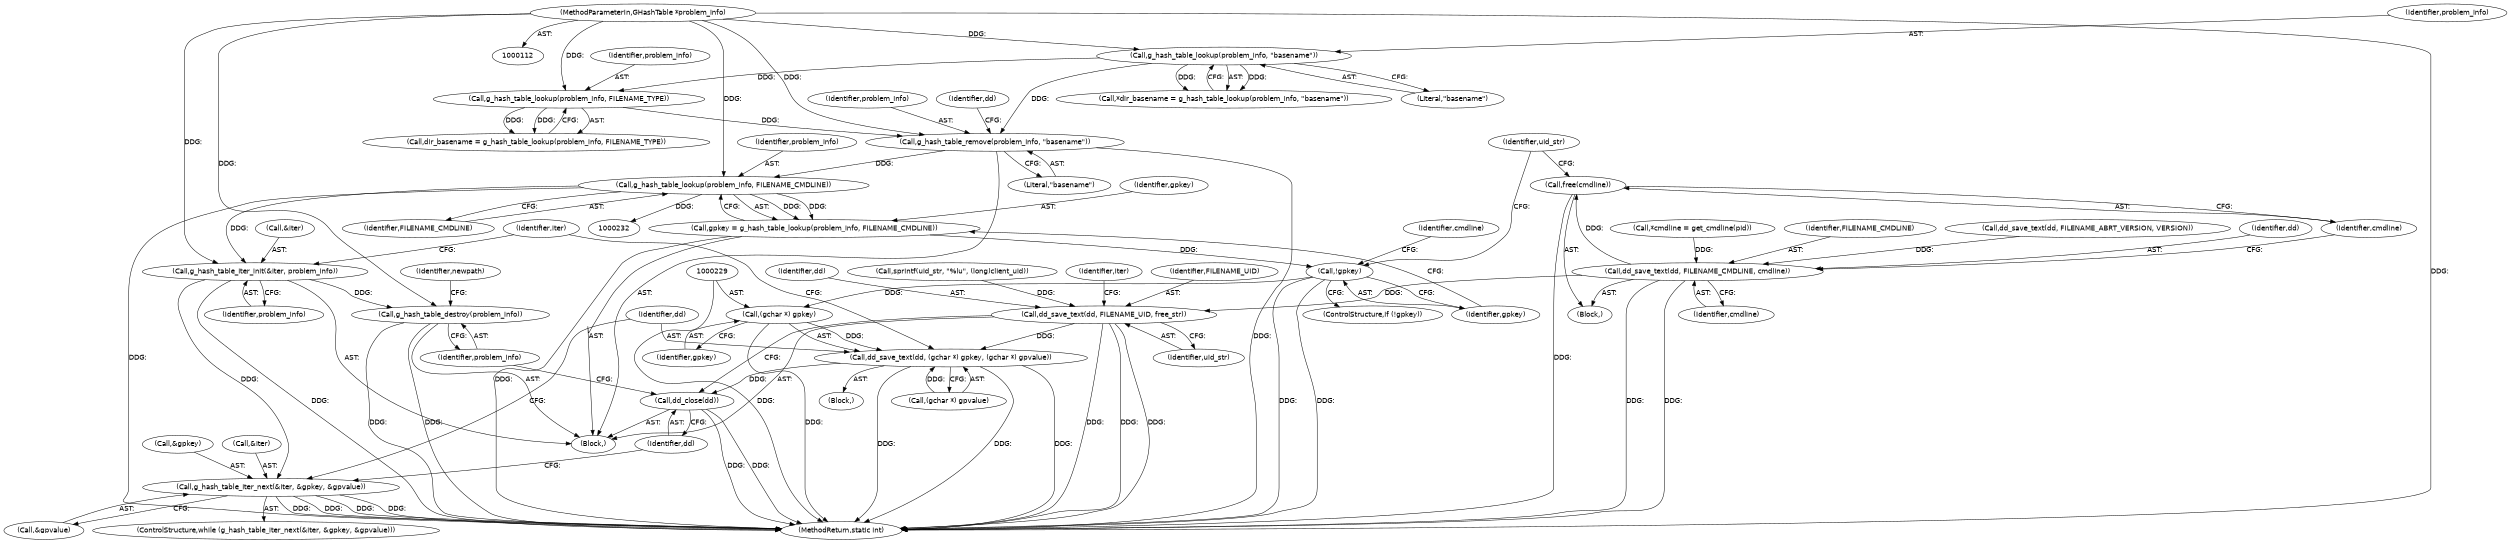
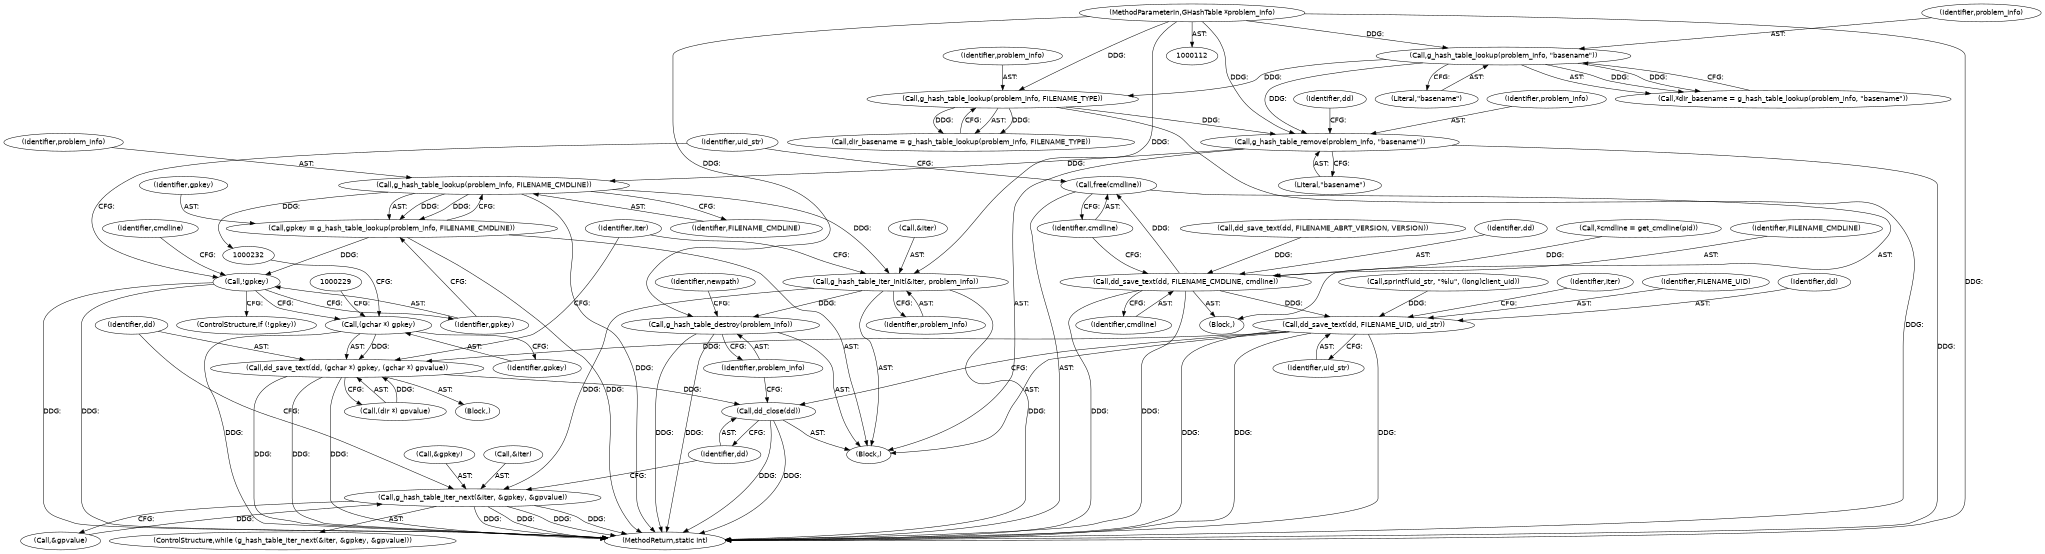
(724, 87) -> none
none -> (339, 266)
(738, 293) -> (363, 304)
(895, 293) -> (287, 304)
(1104, 315) -> (1364, 325)
(1564, 358) -> (1068, 368)
(695, 382) -> (1892, 501)
(949, 401) -> (395, 412)
(128, 509) -> (246, 519)
